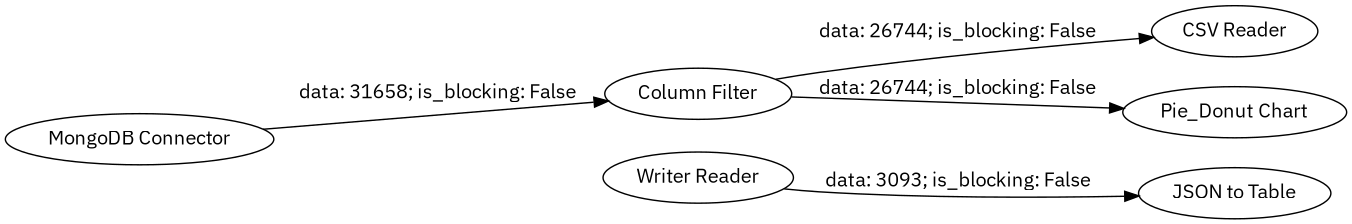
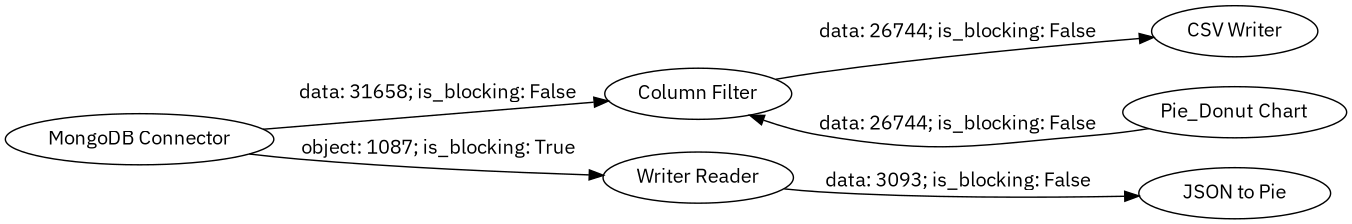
(1235, 31) -> (1235, 31)
(950, 102) -> (955, 147)
none -> (419, 167)
(1235, 193) -> (1235, 193)
